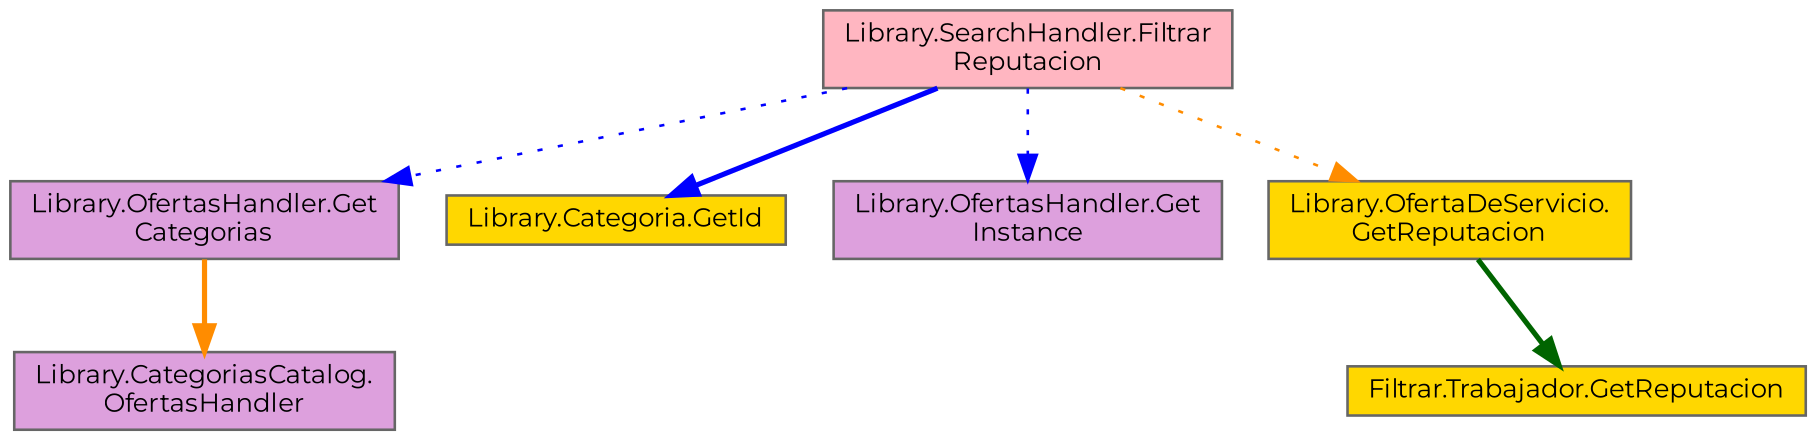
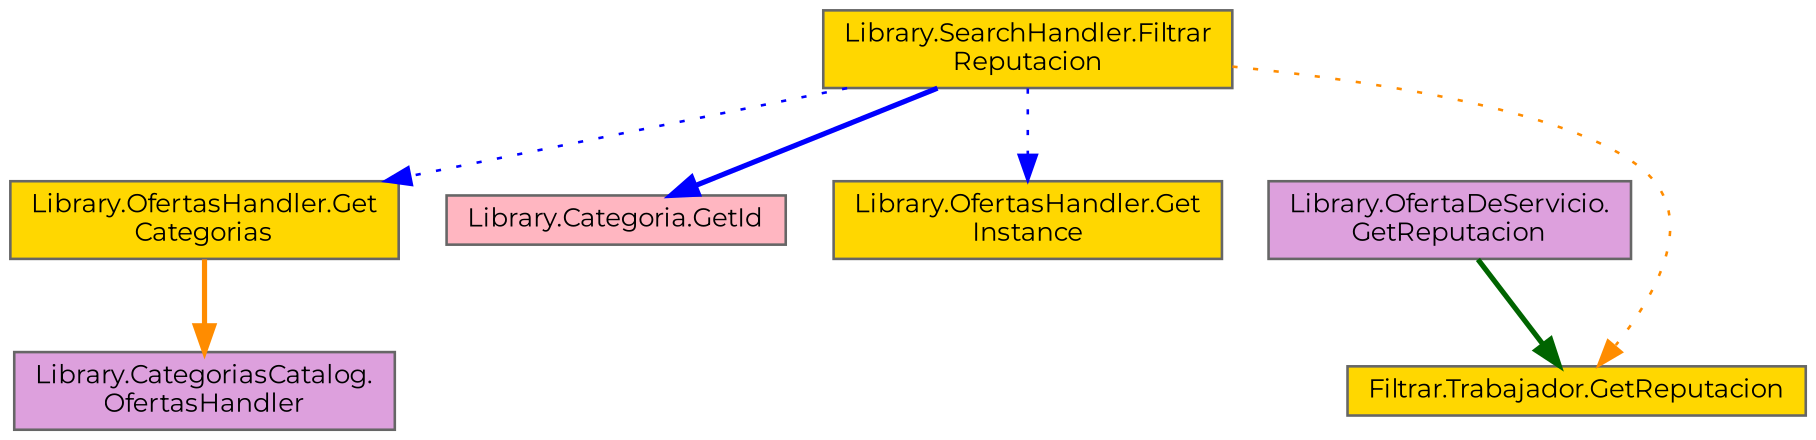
(1028, 49) -> (1028, 49)
(1226, 130) -> (1540, 121)
(205, 220) -> (205, 220)
(616, 220) -> (616, 220)
(1028, 220) -> (1028, 220)
(1450, 220) -> (1450, 220)
